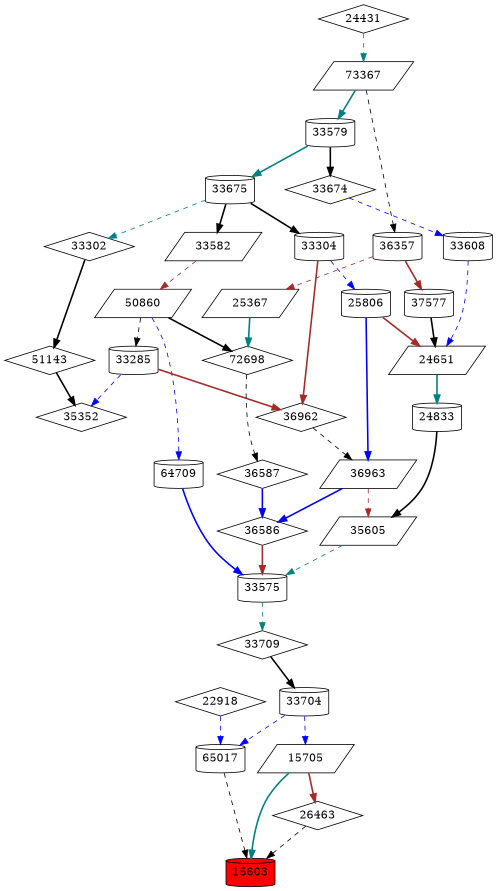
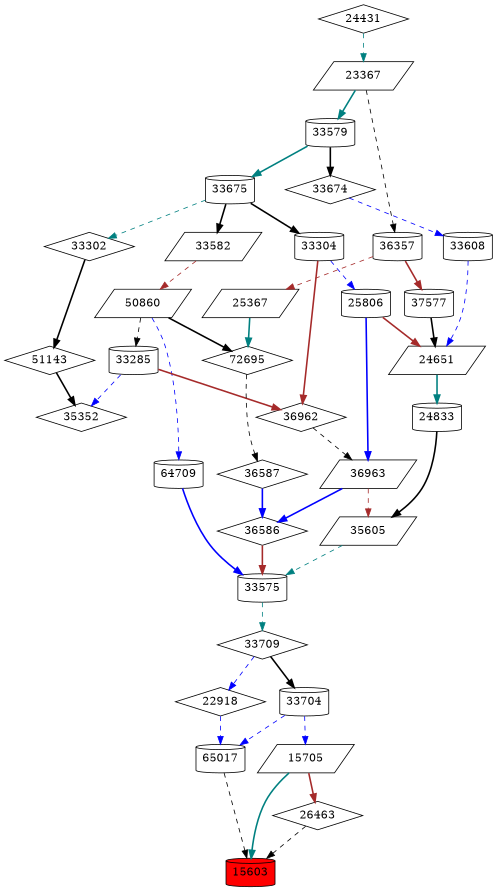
(364, 76) -> (364, 76)
(247, 360) -> (247, 360)
none -> (244, 670)
